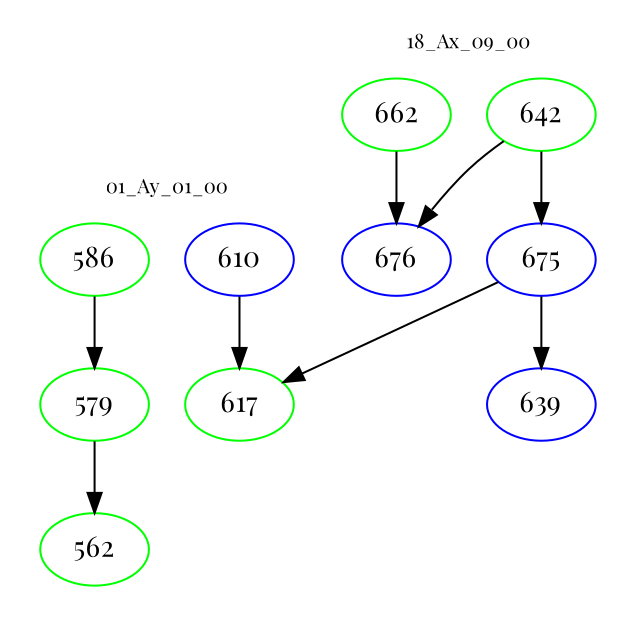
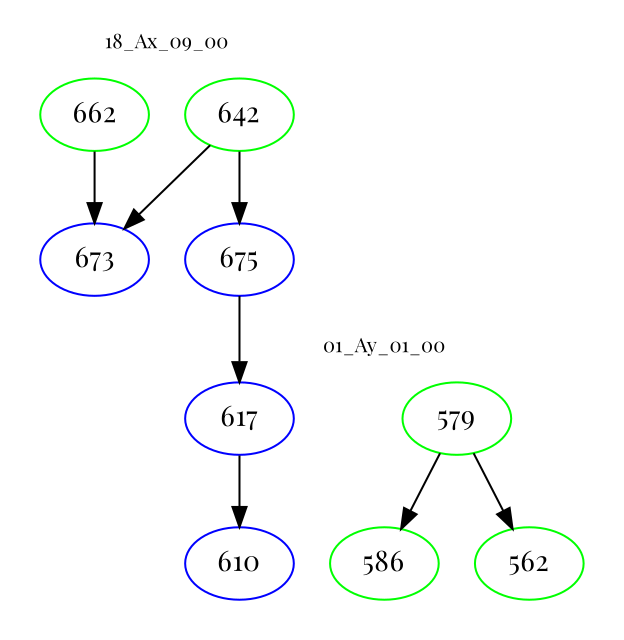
(396, 260) -> (95, 260)
(95, 322) -> (425, 482)
(239, 322) -> (239, 481)
(239, 405) -> (239, 419)
(541, 405) -> none
